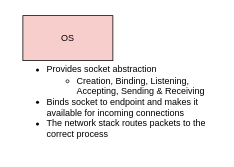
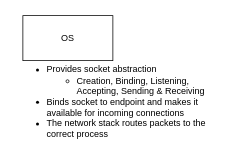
(68, 38) -> (68, 38)
